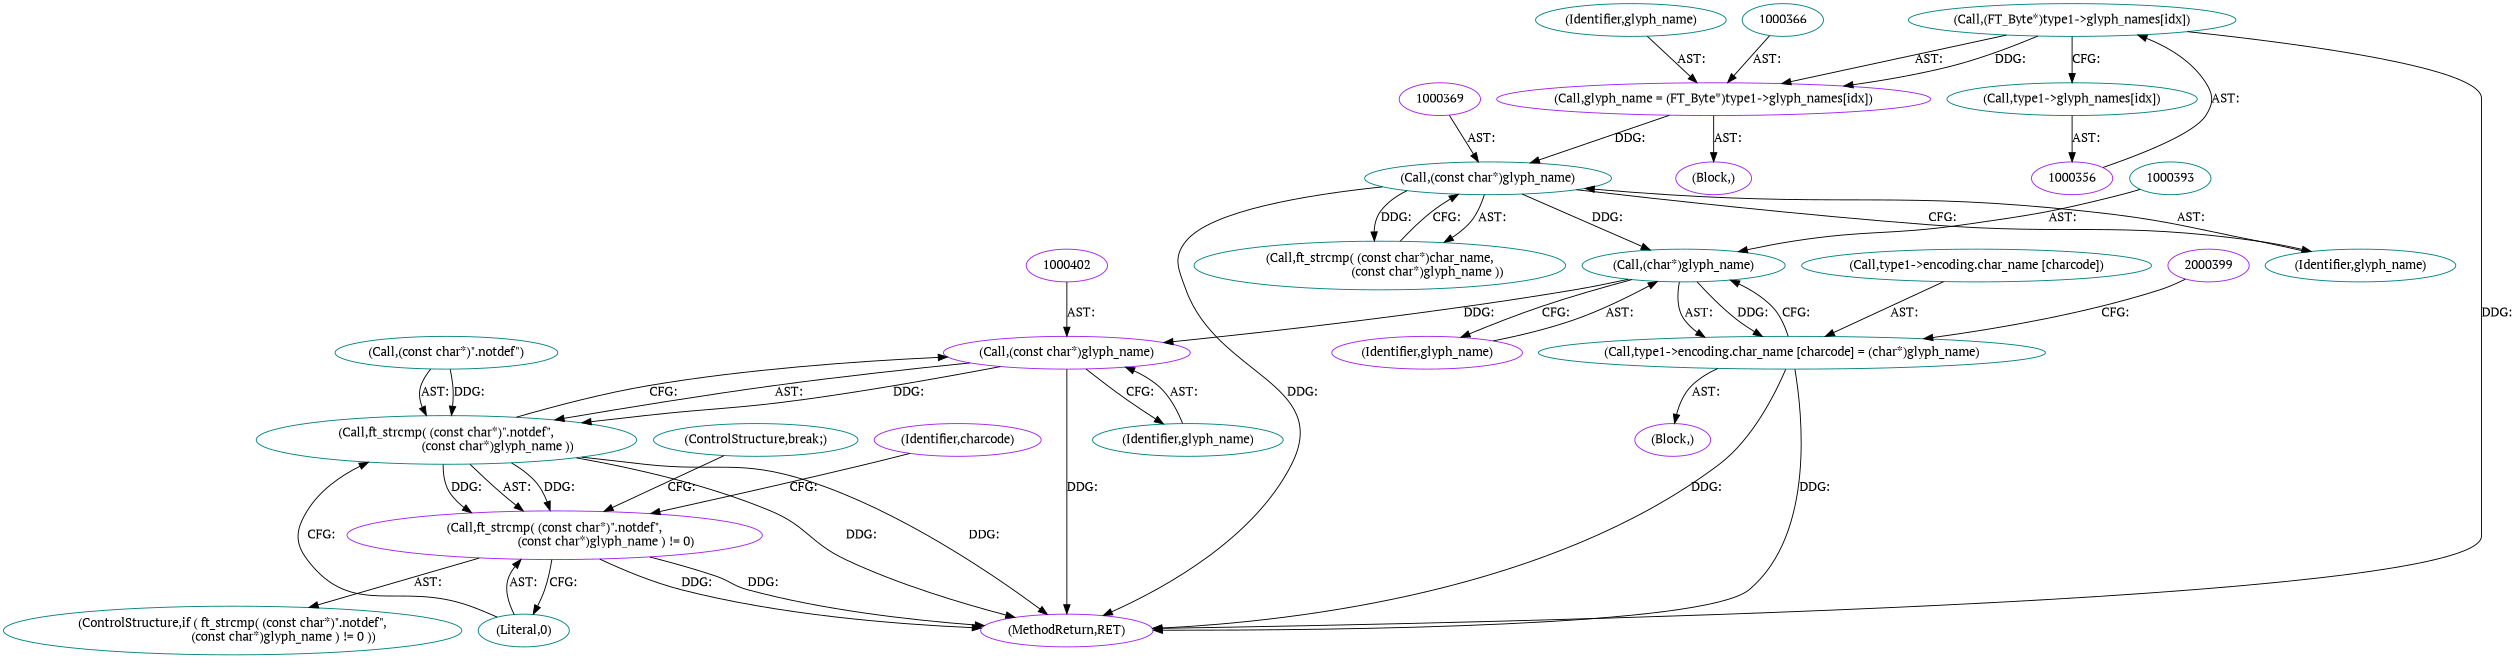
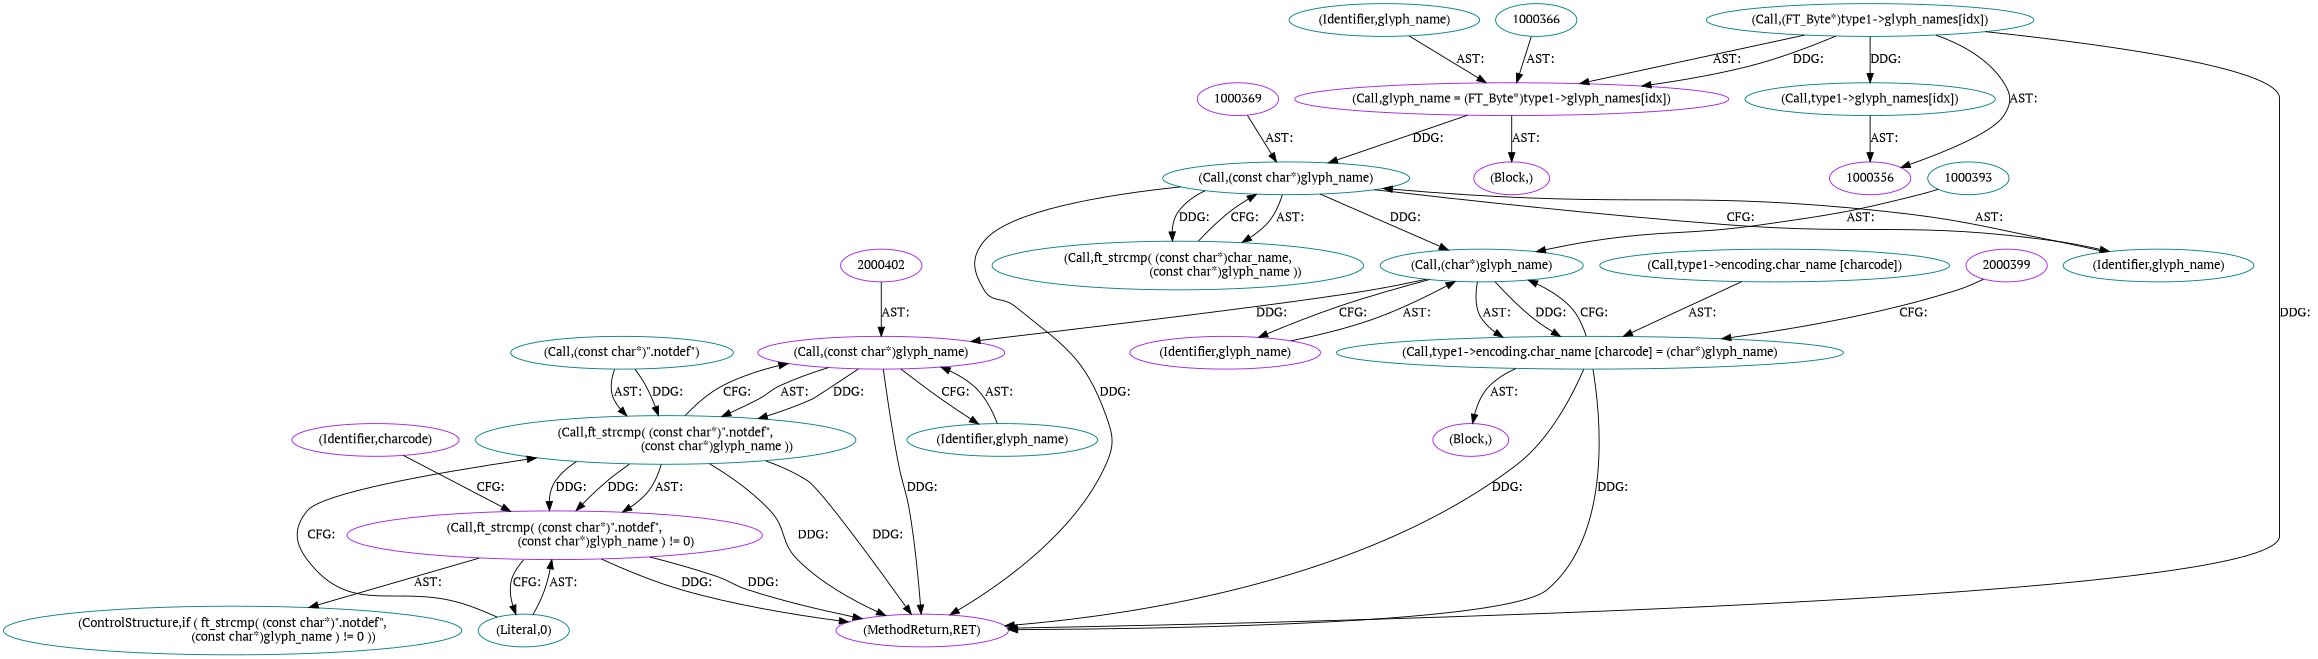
(2088, 60) -> (1887, 60)
(2204, 118) -> (2007, 110)
(1067, 266) -> (881, 266)
(756, 440) -> none
